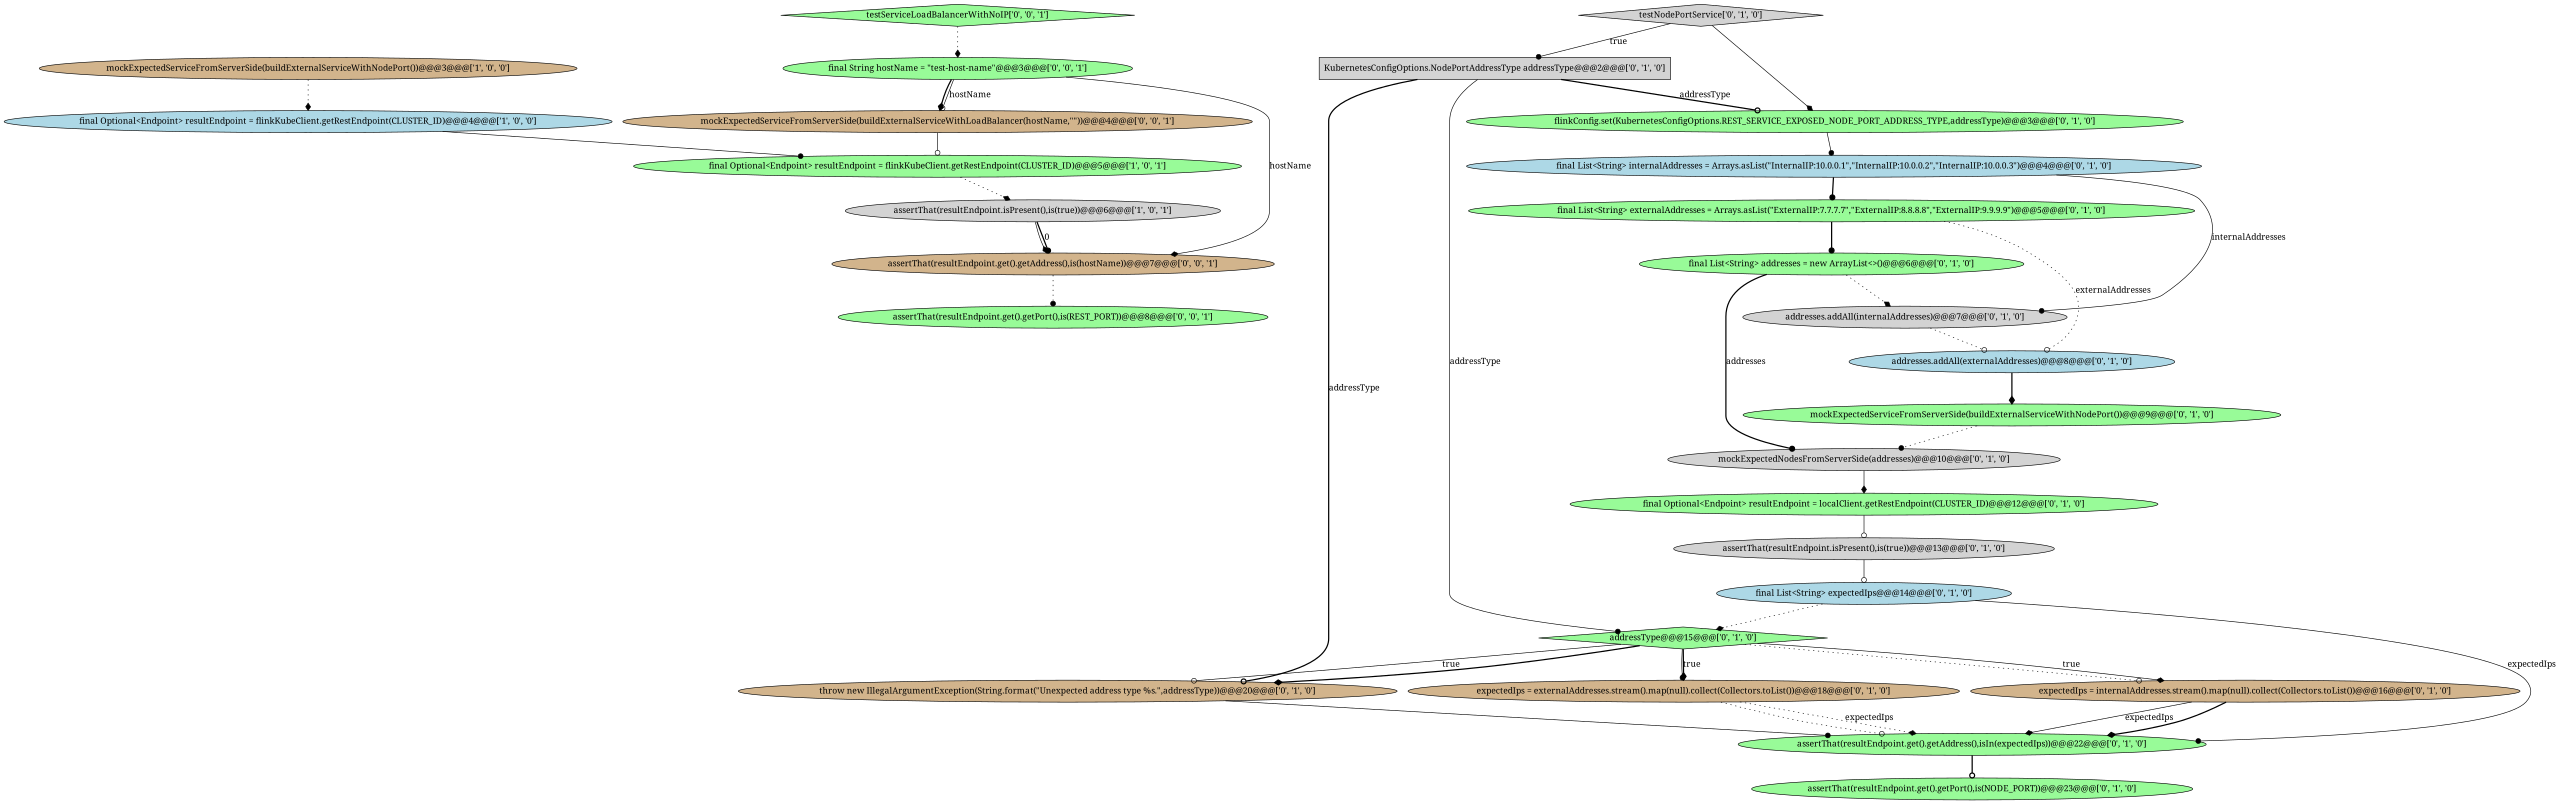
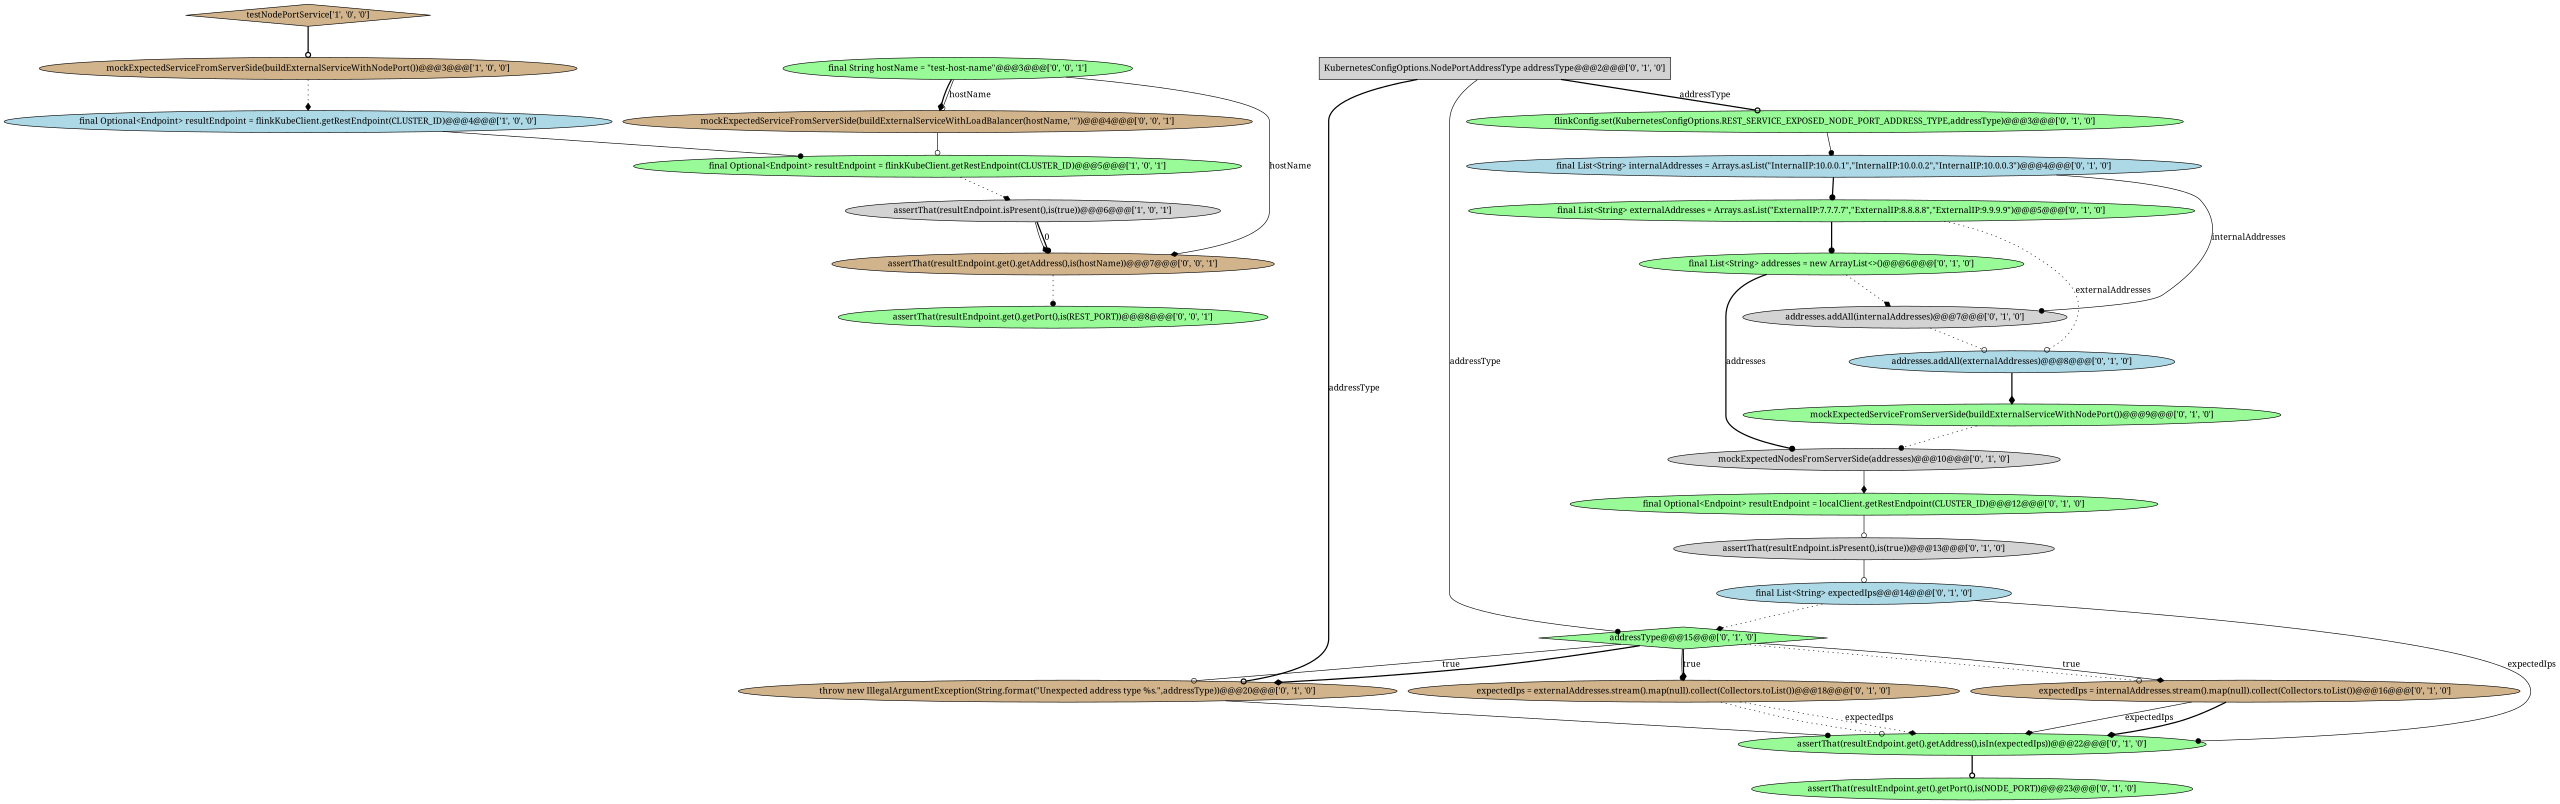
none -> (308, 15)
(958, 15) -> none
(1701, 15) -> none
